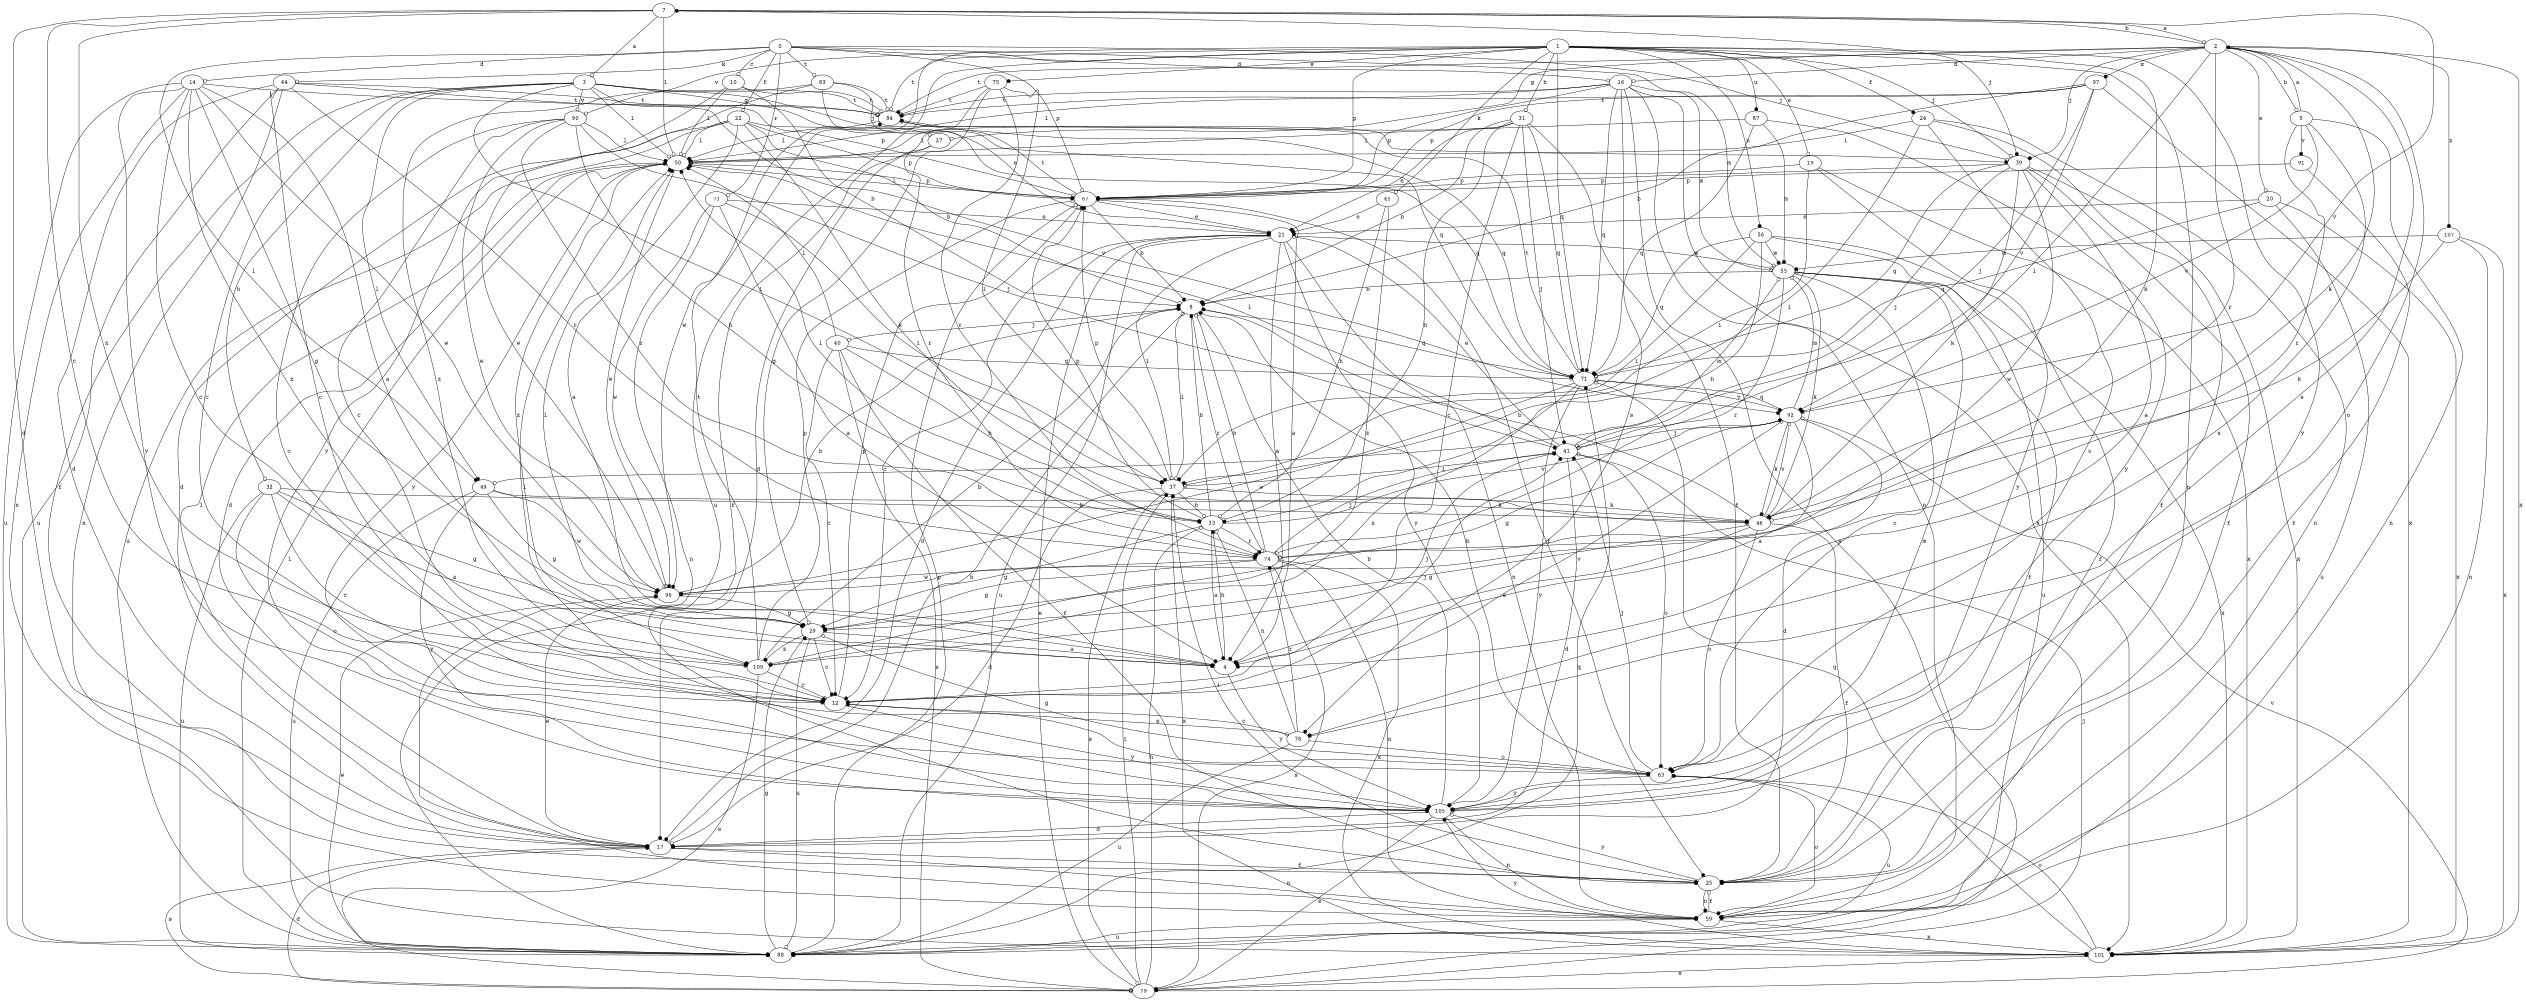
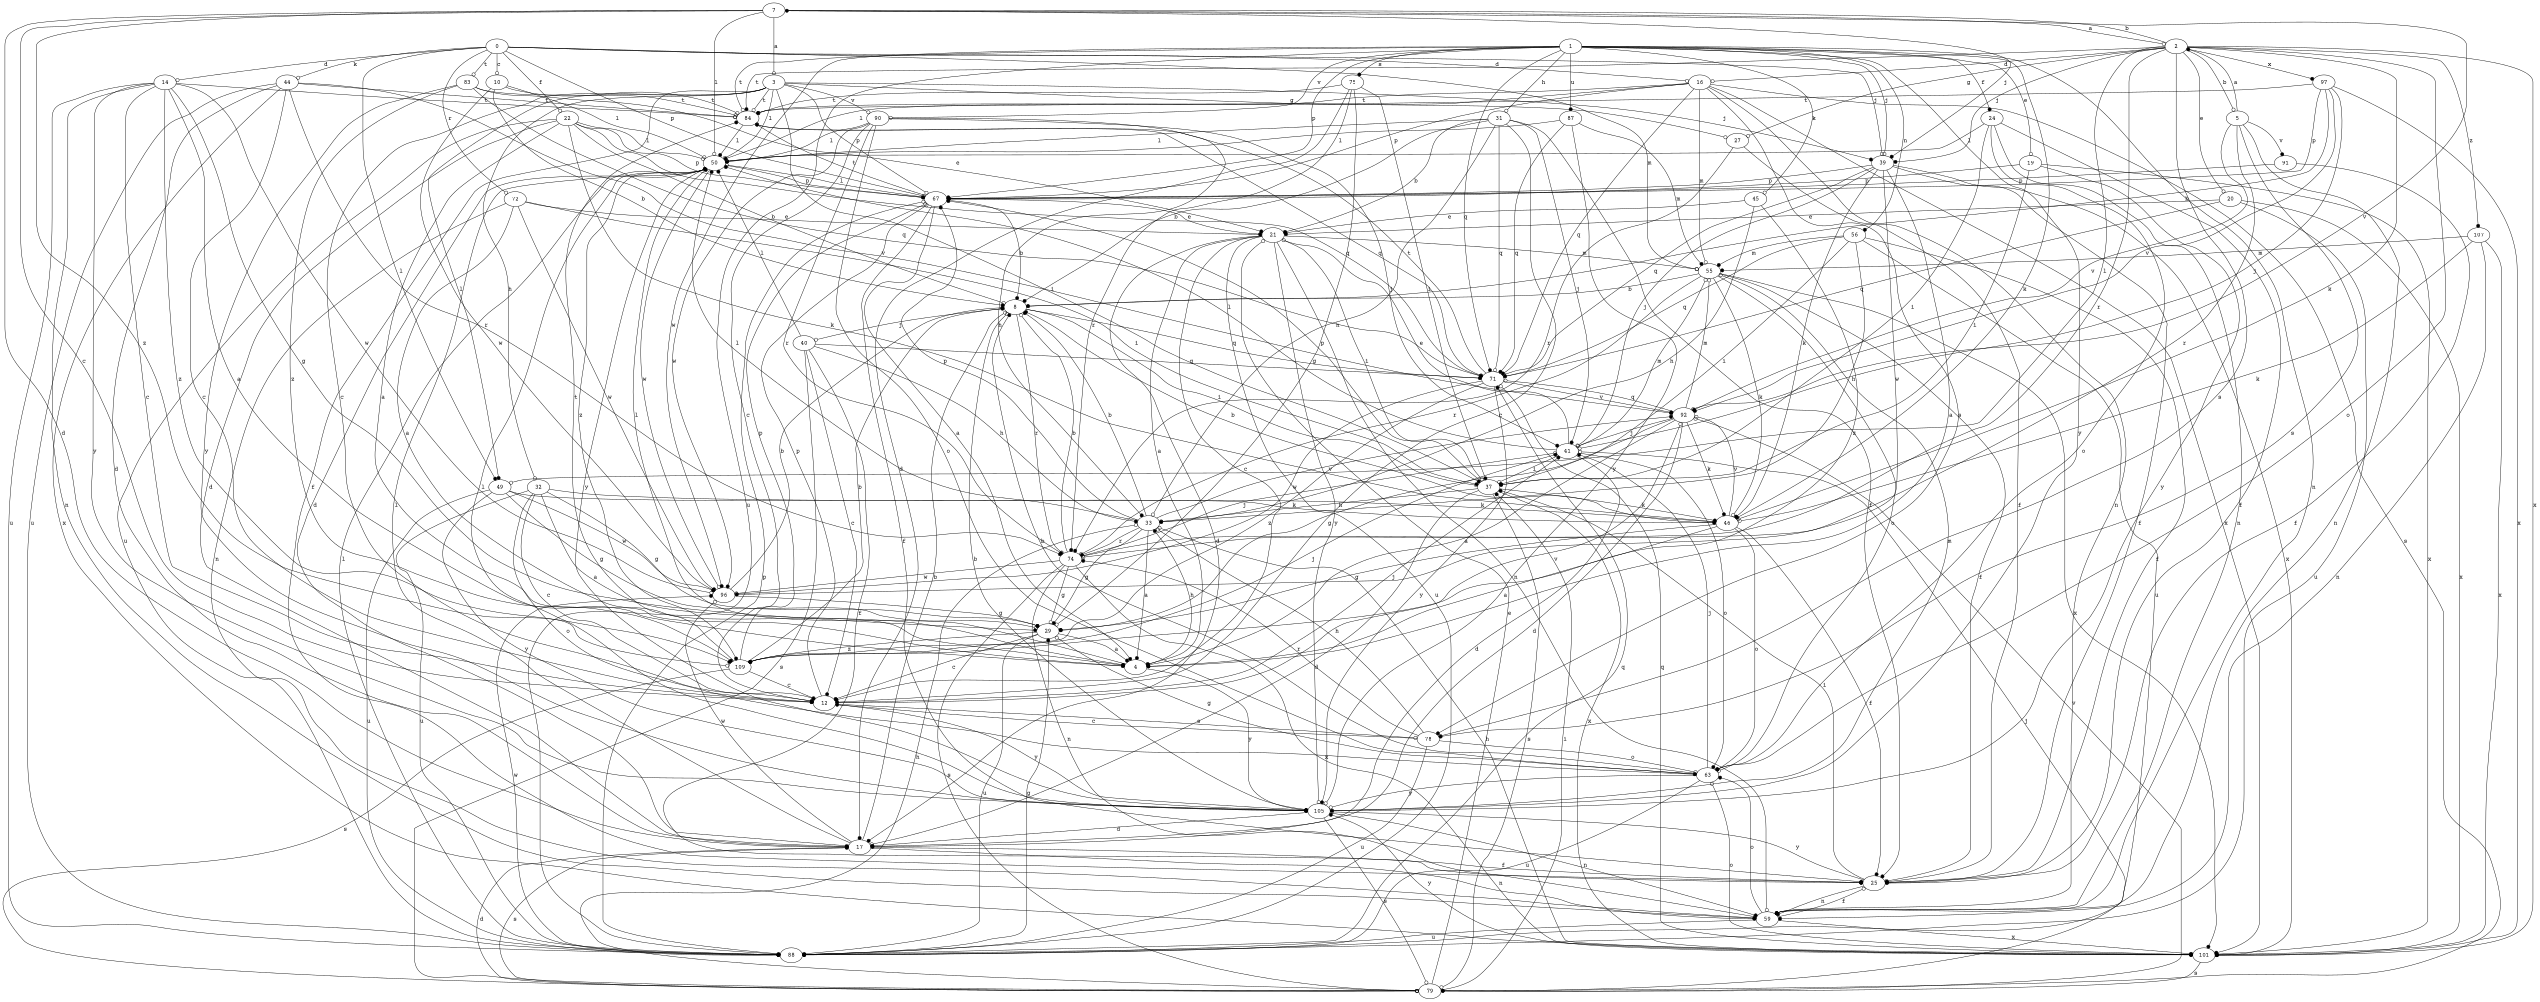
(1402, 181) -> (1416, 181)
(716, 199) -> (515, 199)
none -> (1552, 913)
